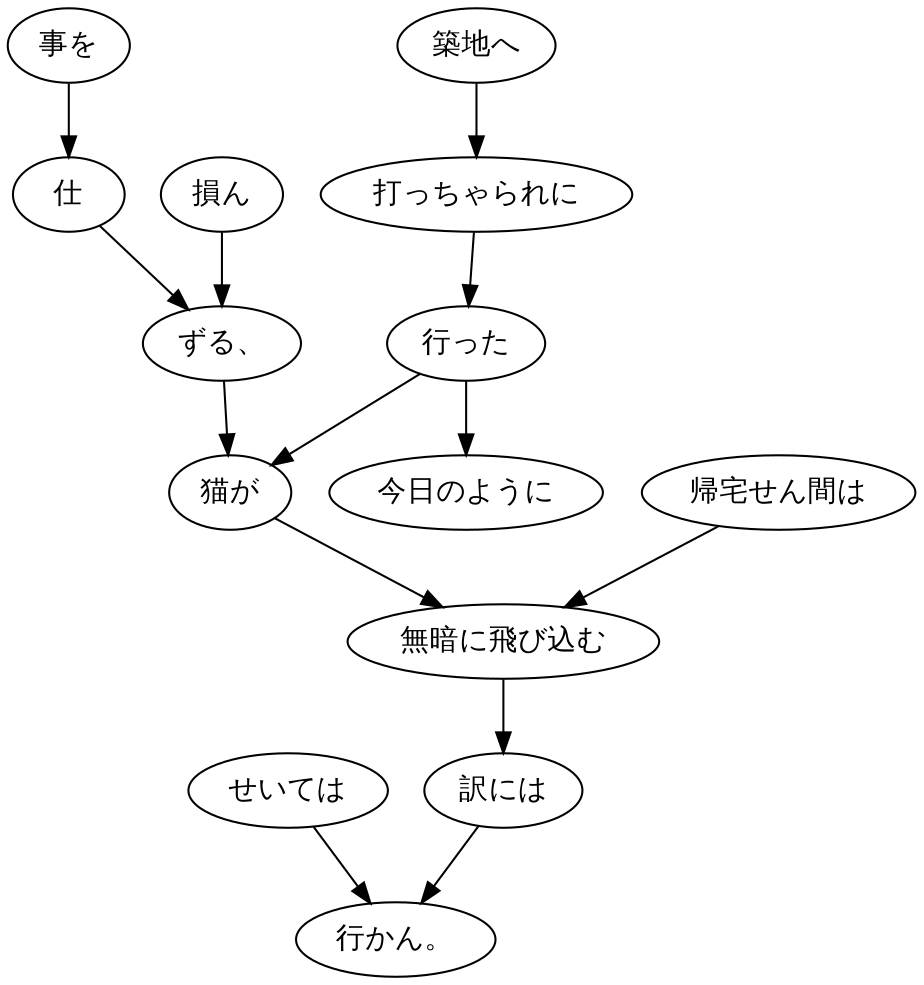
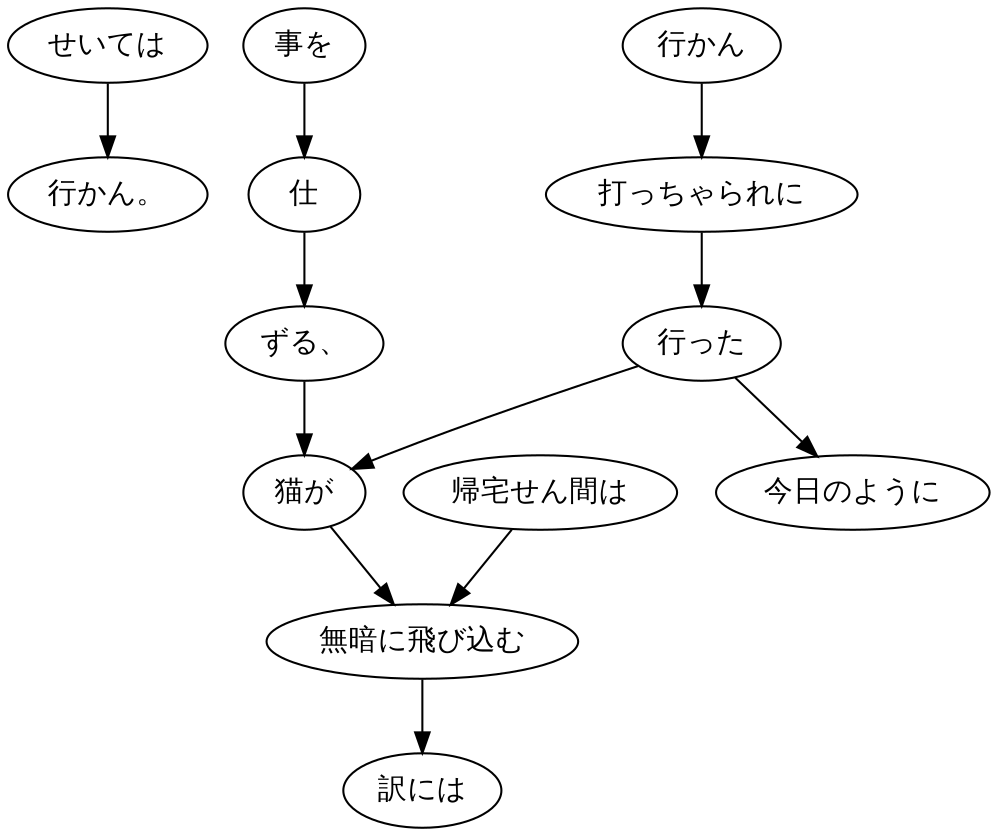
(476, 46) -> (702, 46)
(222, 195) -> none
(456, 856) -> none
